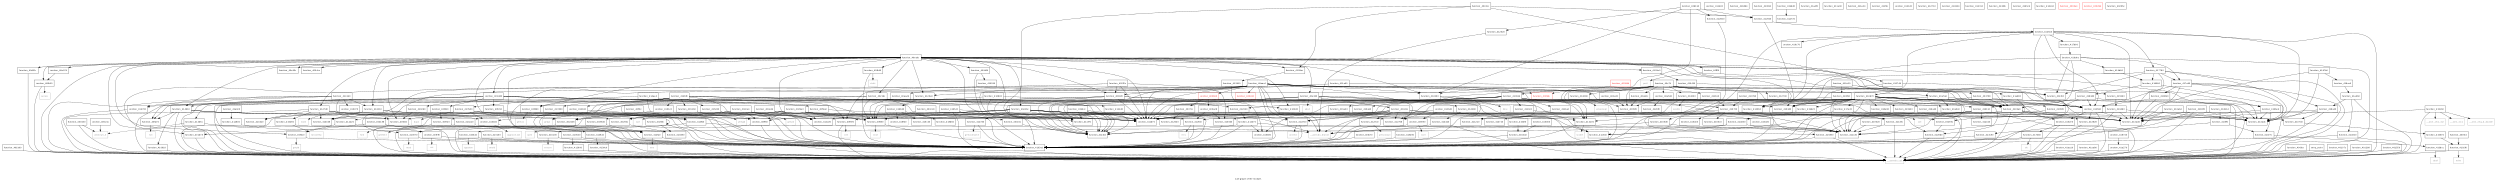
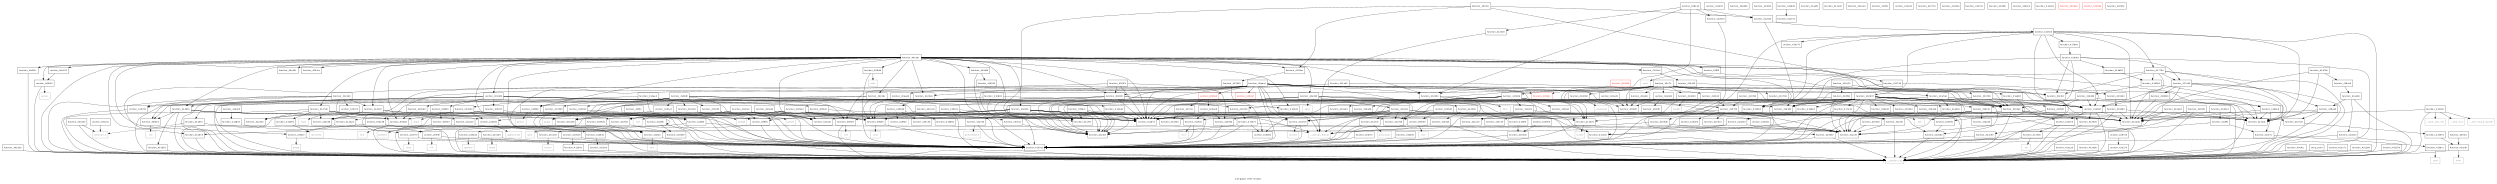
(1362, 101) -> none
